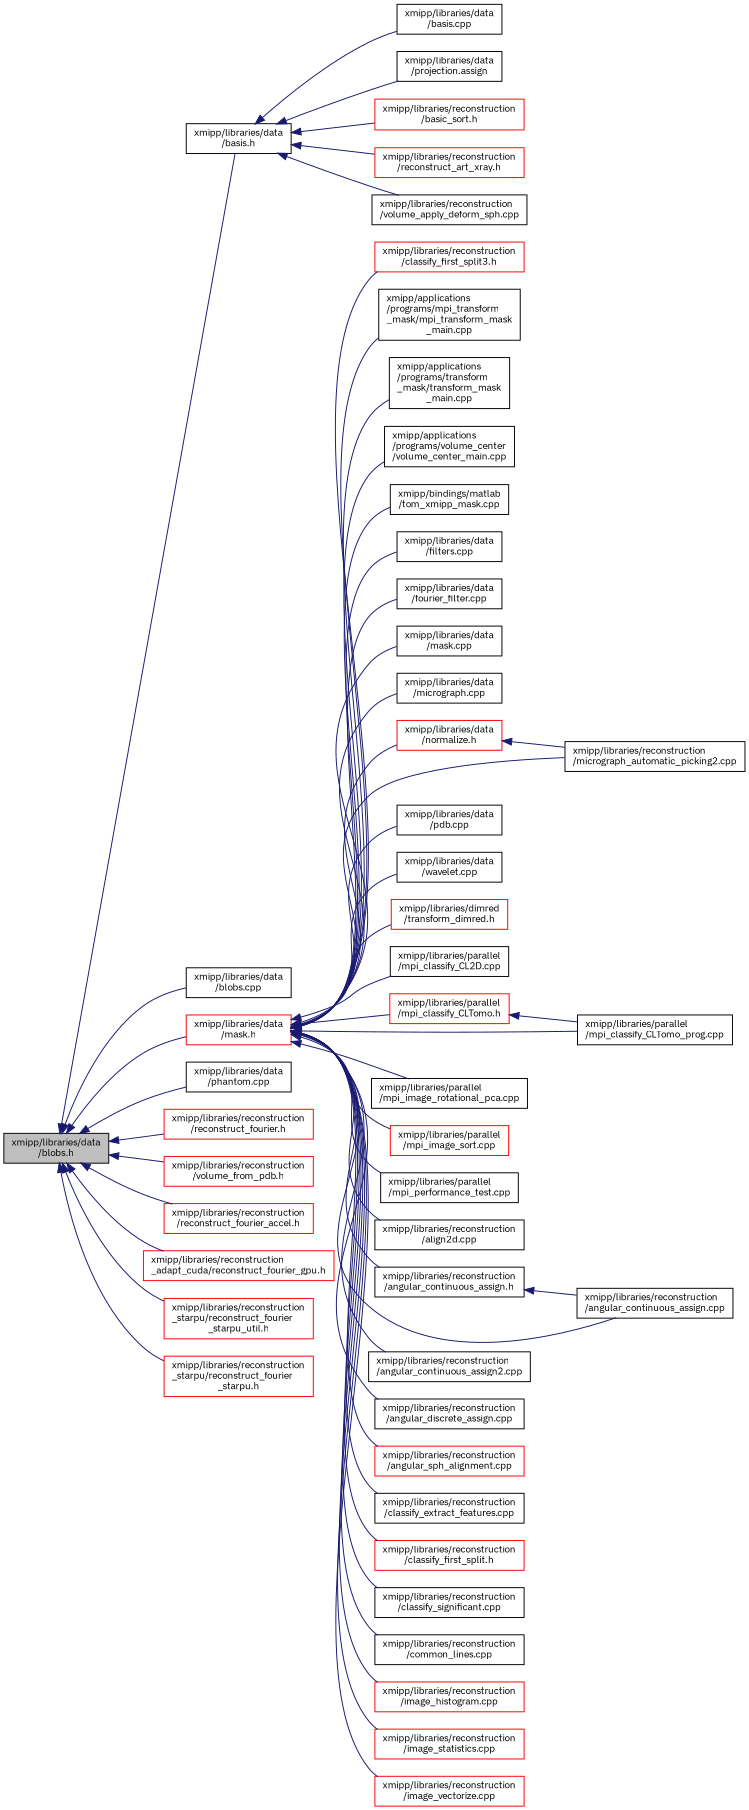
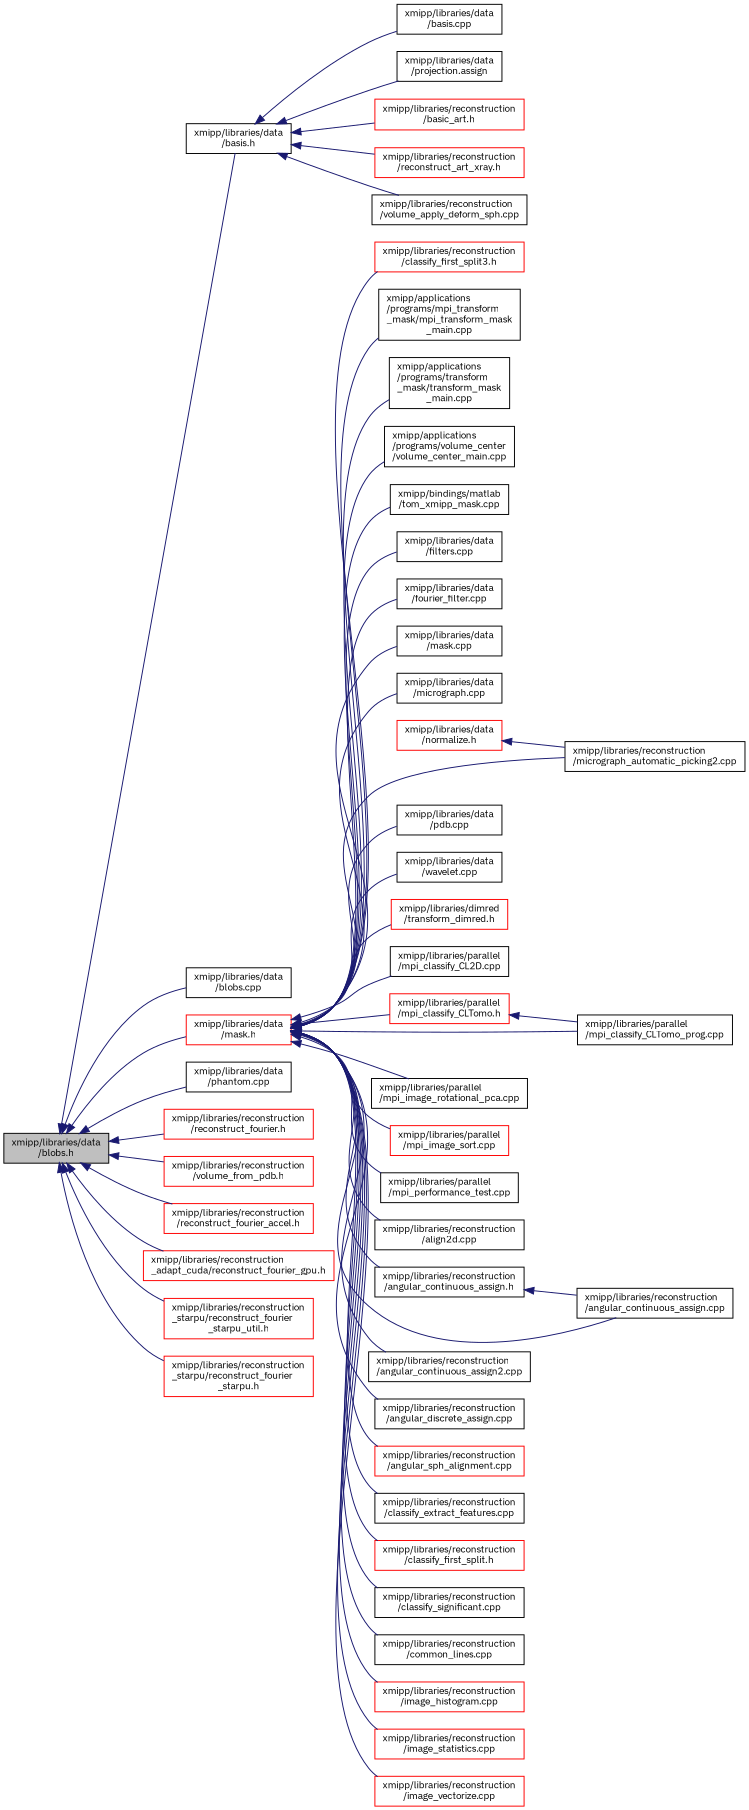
(449, 115) -> (449, 115)
(353, 888) -> none
